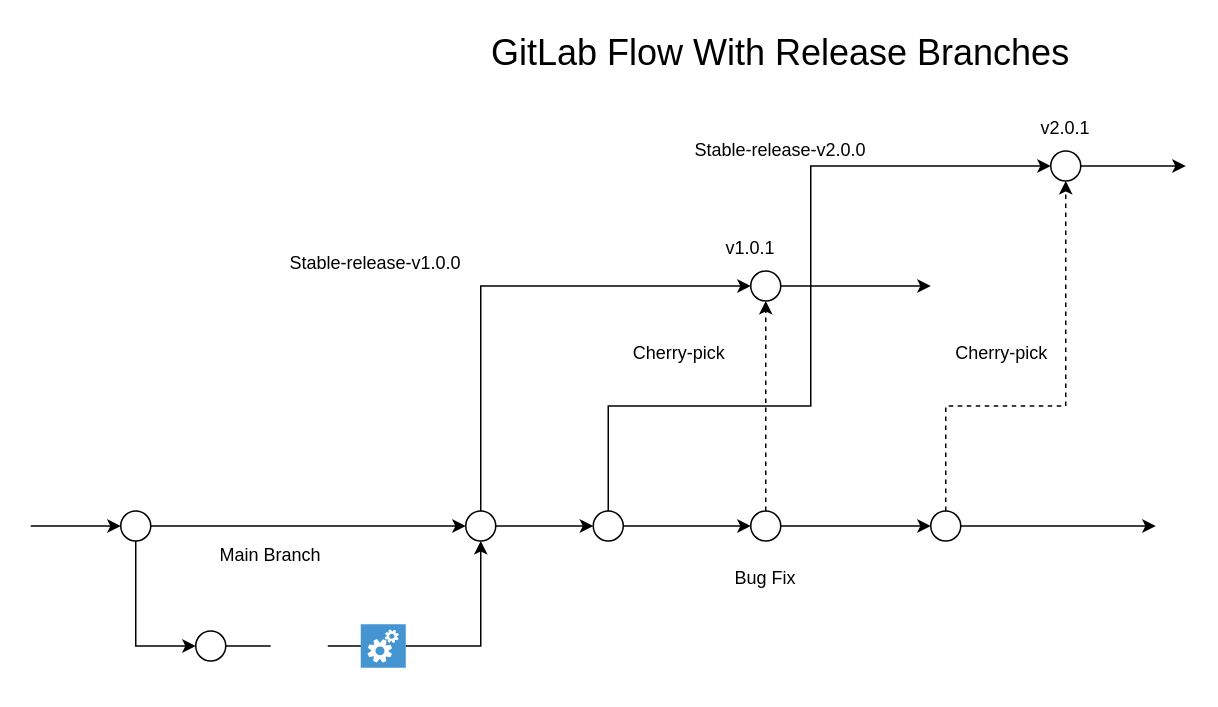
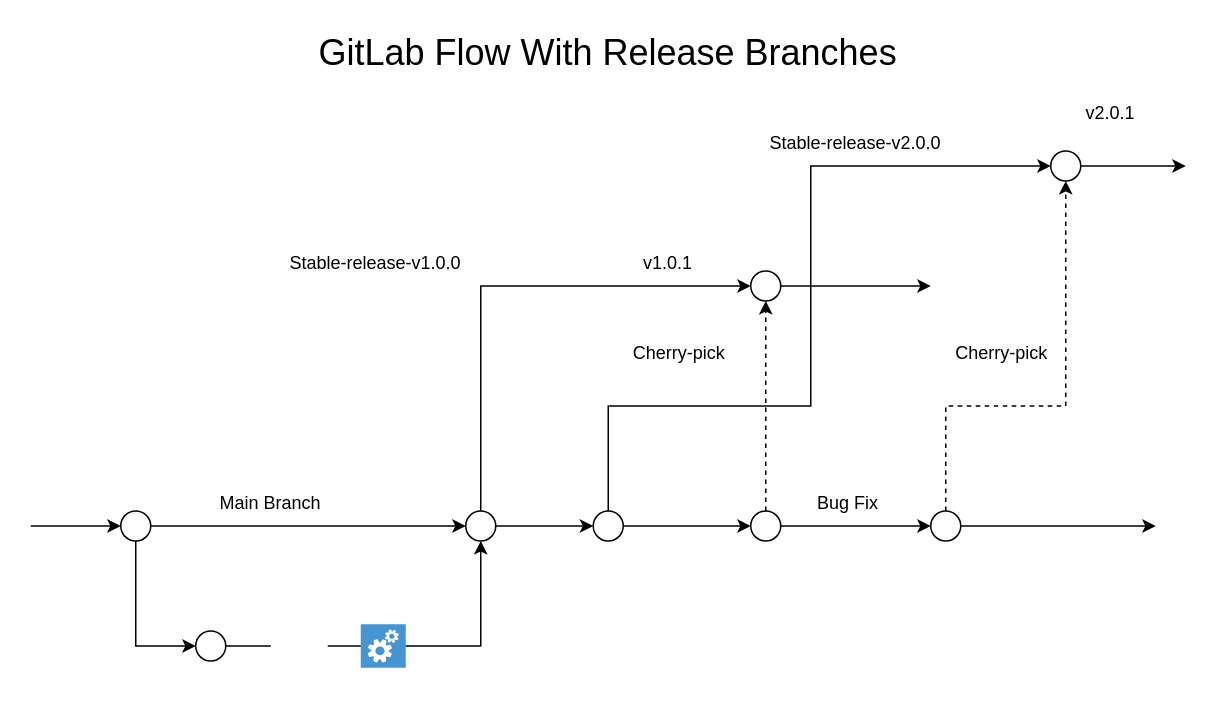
(781, 53) -> (608, 53)
(1066, 128) -> (1111, 113)
(781, 151) -> (856, 143)
(751, 248) -> (668, 263)
(271, 556) -> (271, 503)
(766, 578) -> (848, 503)
